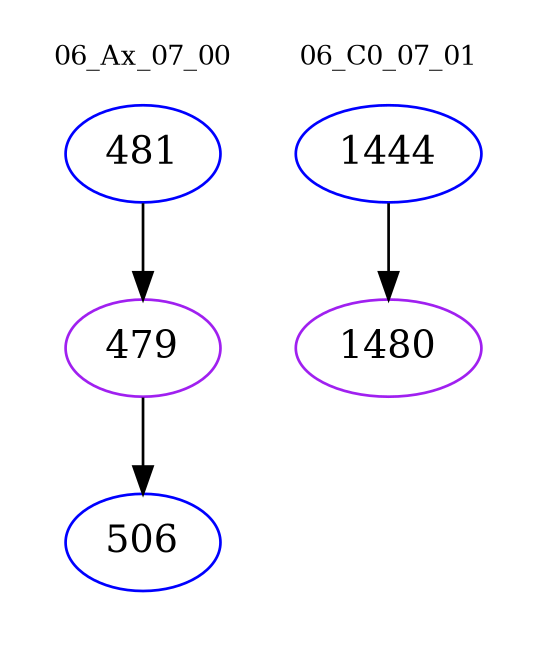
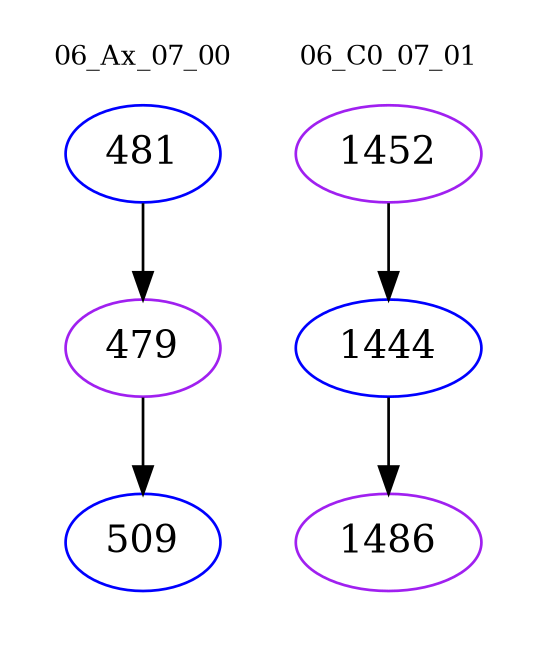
none -> (389, 154)
(389, 348) -> (389, 542)
(143, 542) -> (143, 542)
